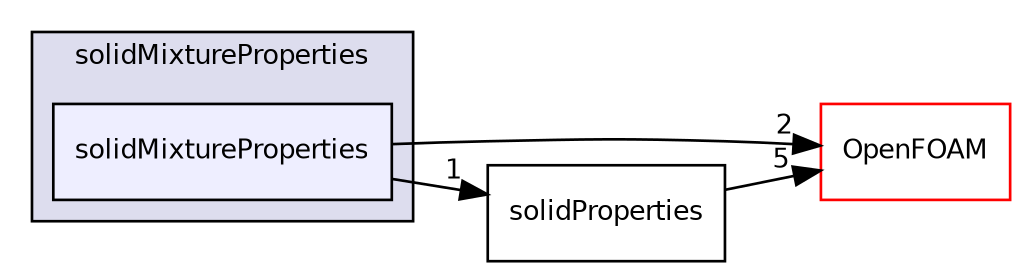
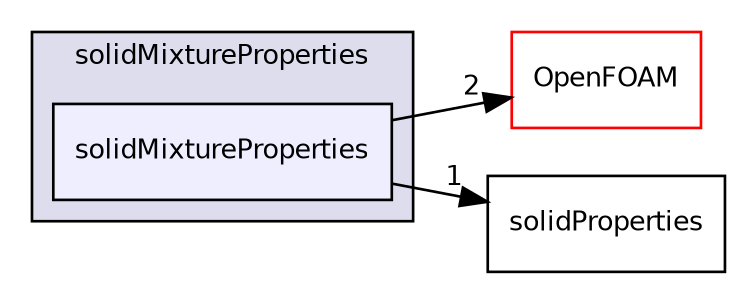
(760, 183) -> none
